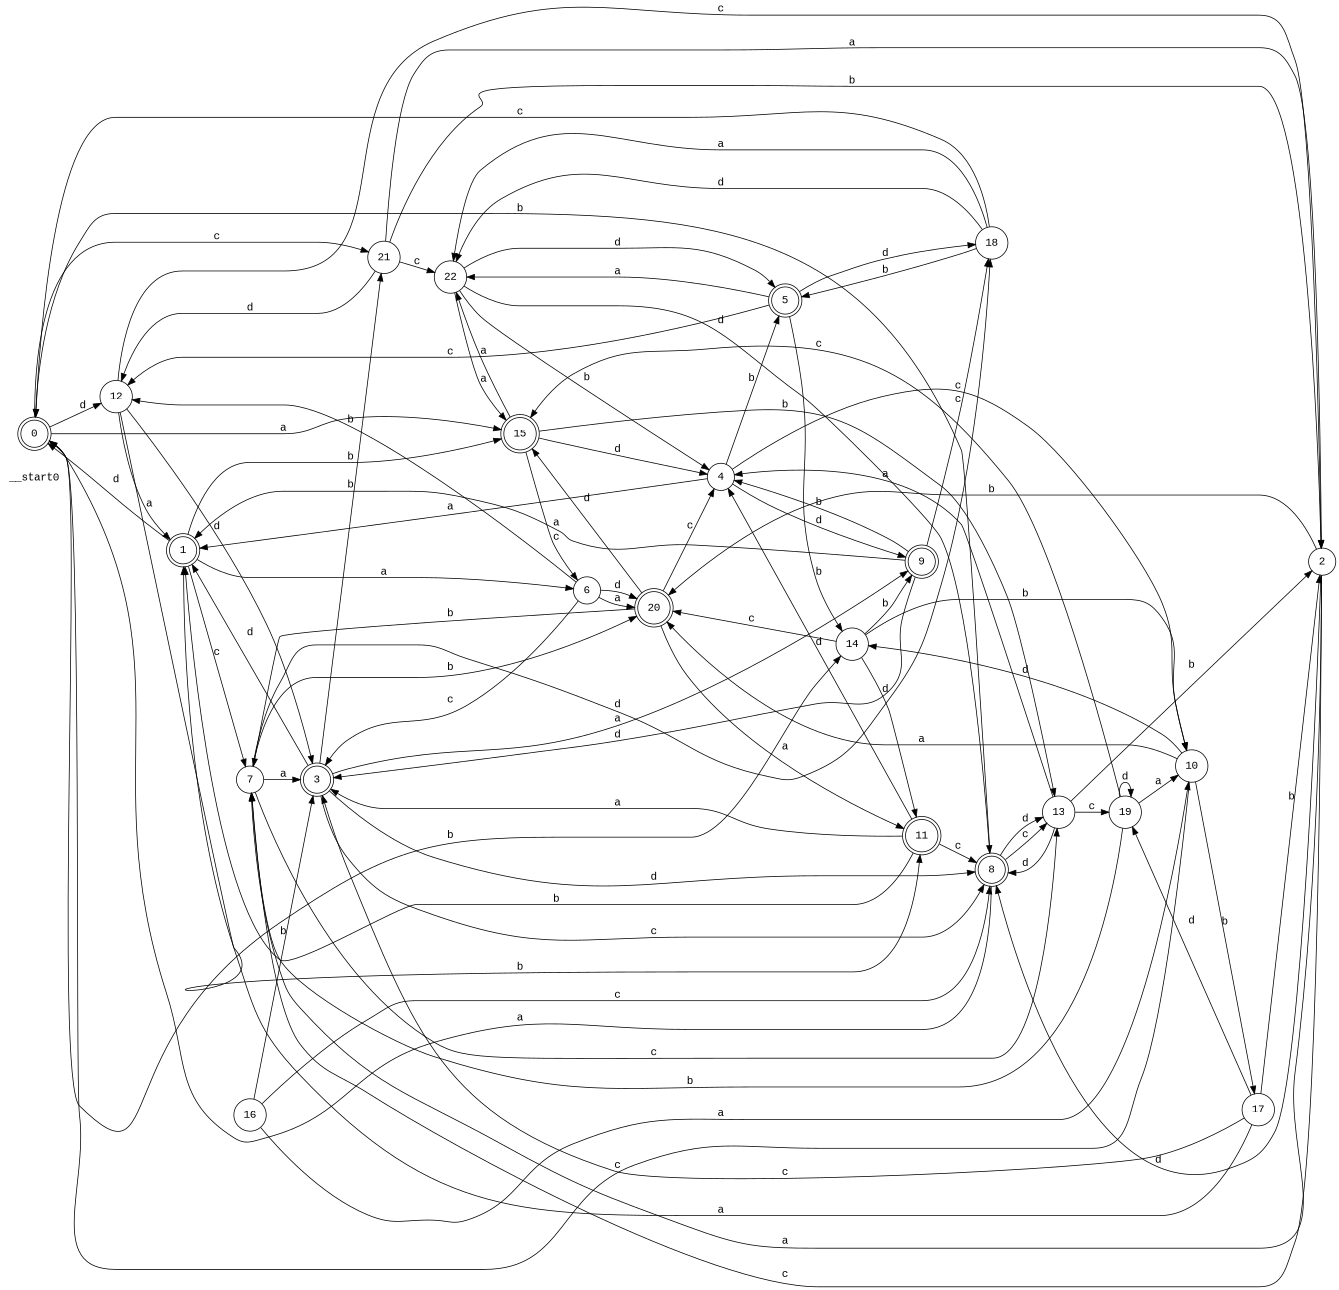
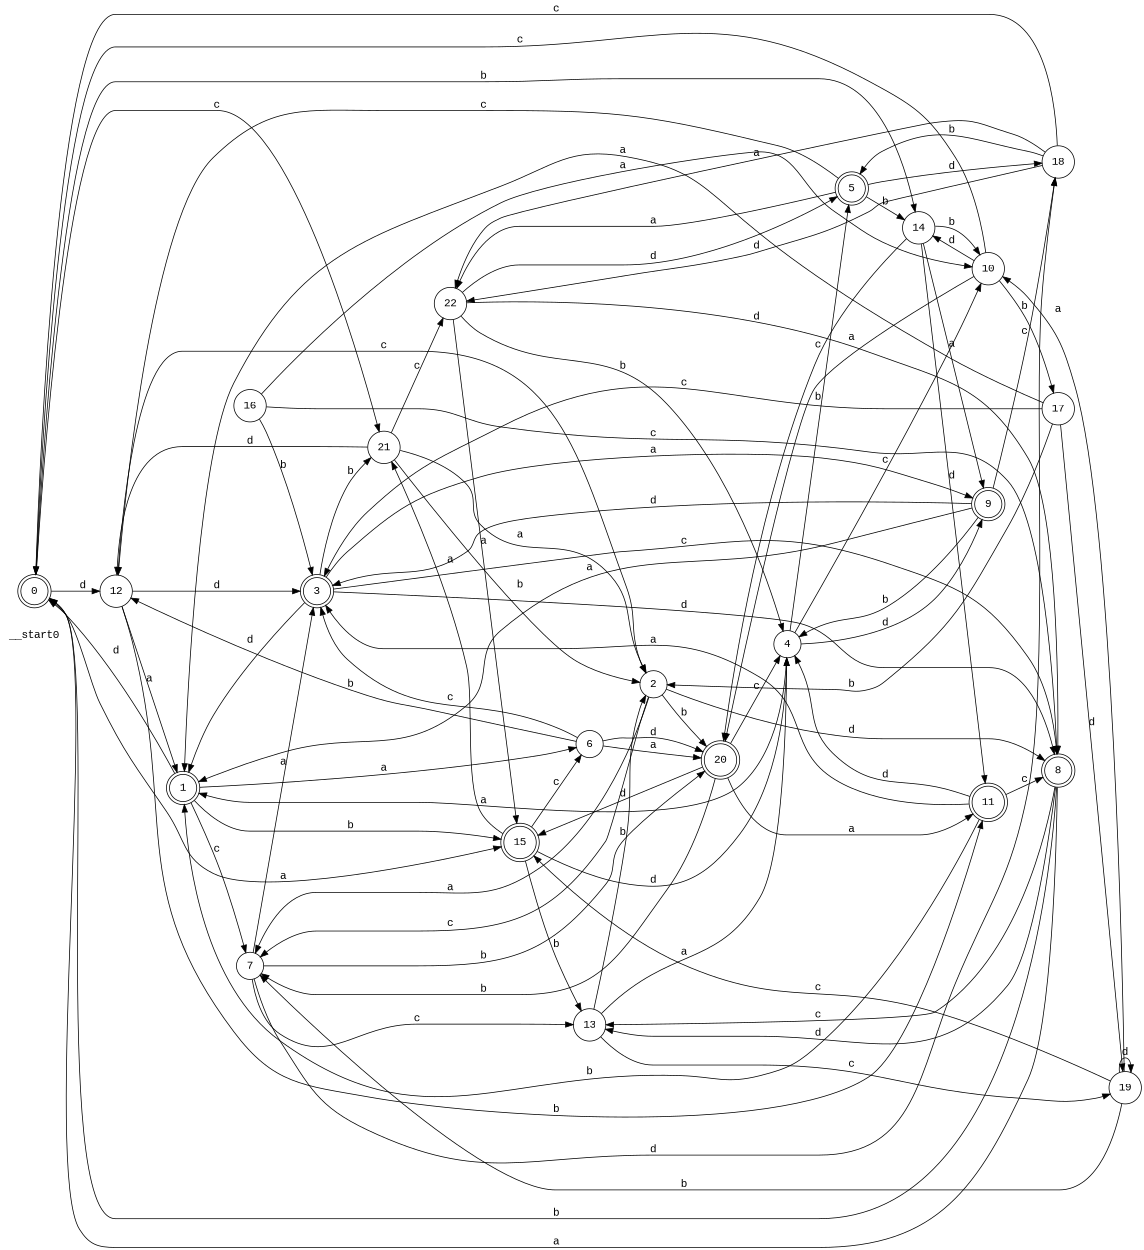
(483, 363) -> (465, 660)
(885, 604) -> (952, 344)
(1042, 856) -> none
